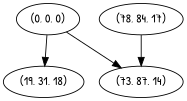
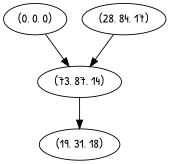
(141, 19) -> (124, 19)
(46, 46) -> (80, 109)
